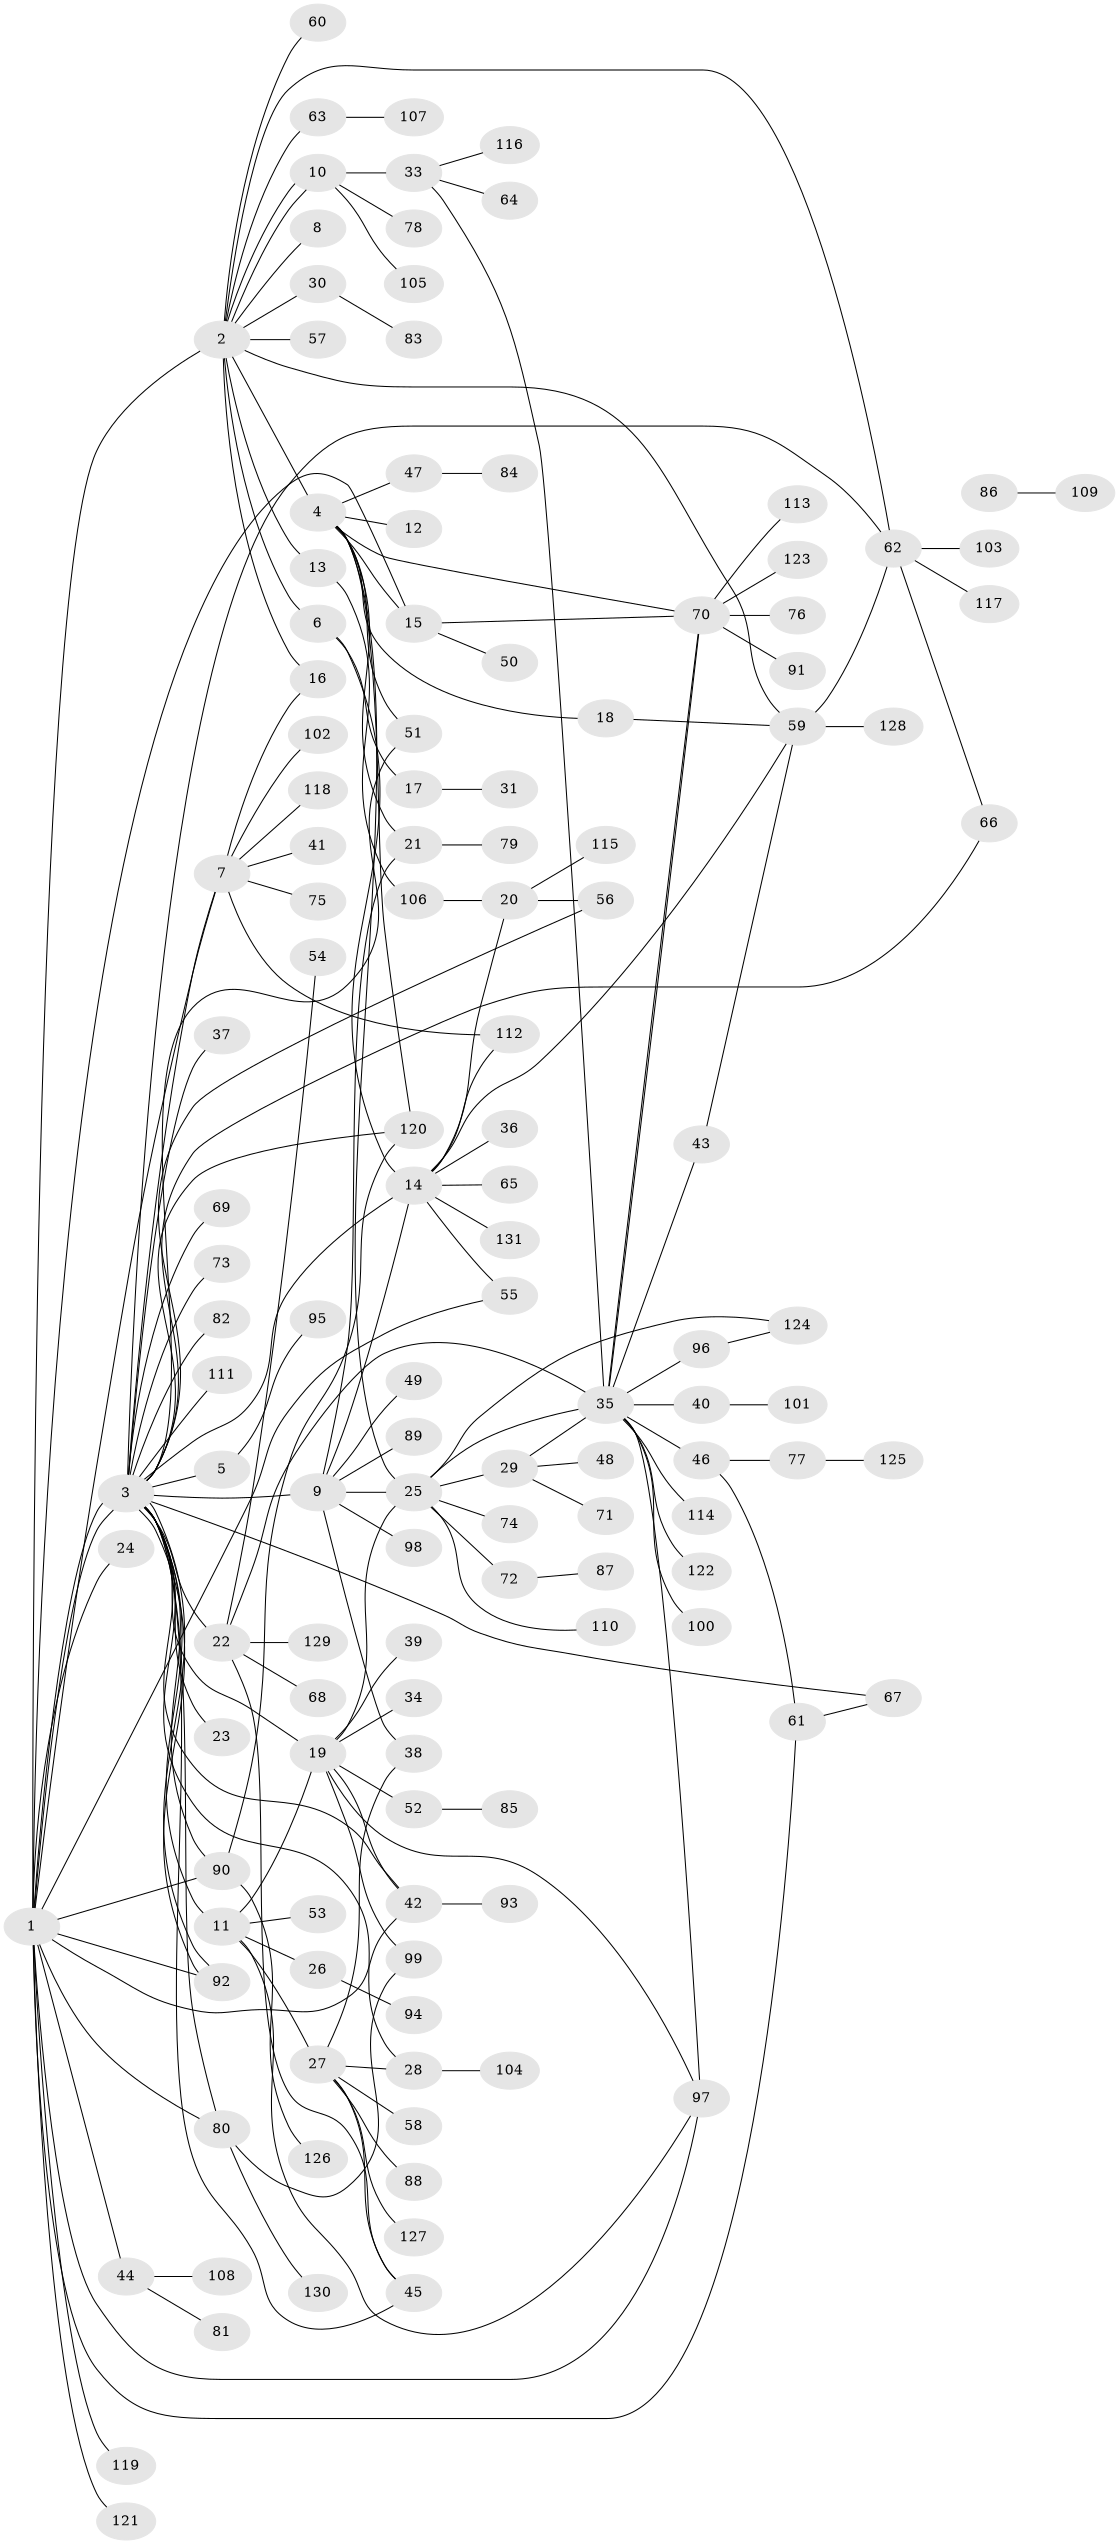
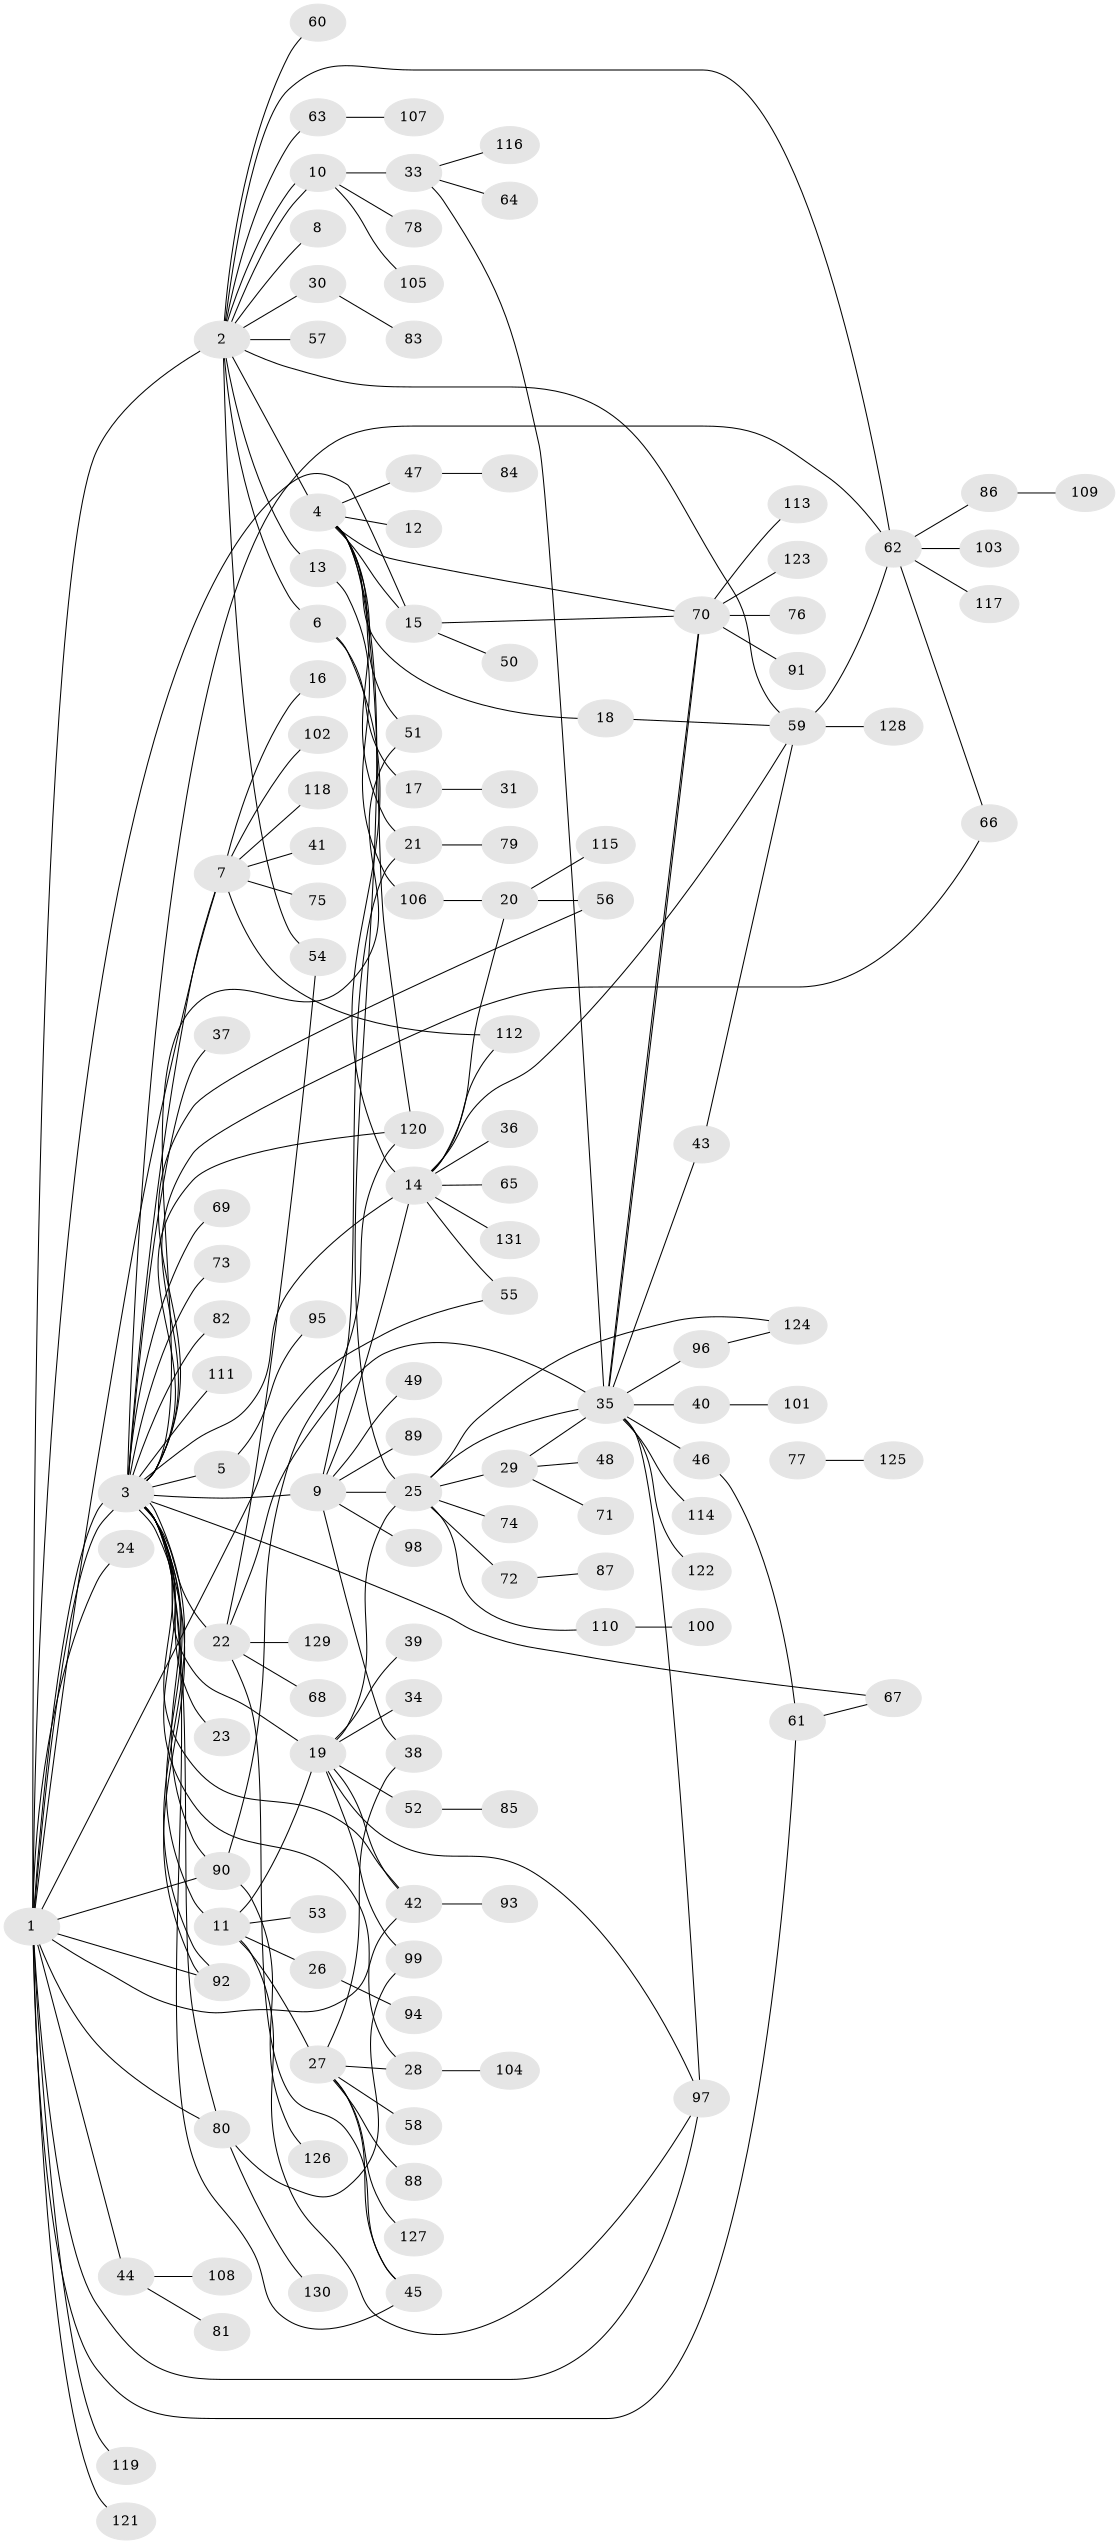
(242, 517) -> (239, 655)
none -> (941, 521)
(750, 1460) -> none
(654, 1516) -> (654, 1627)
